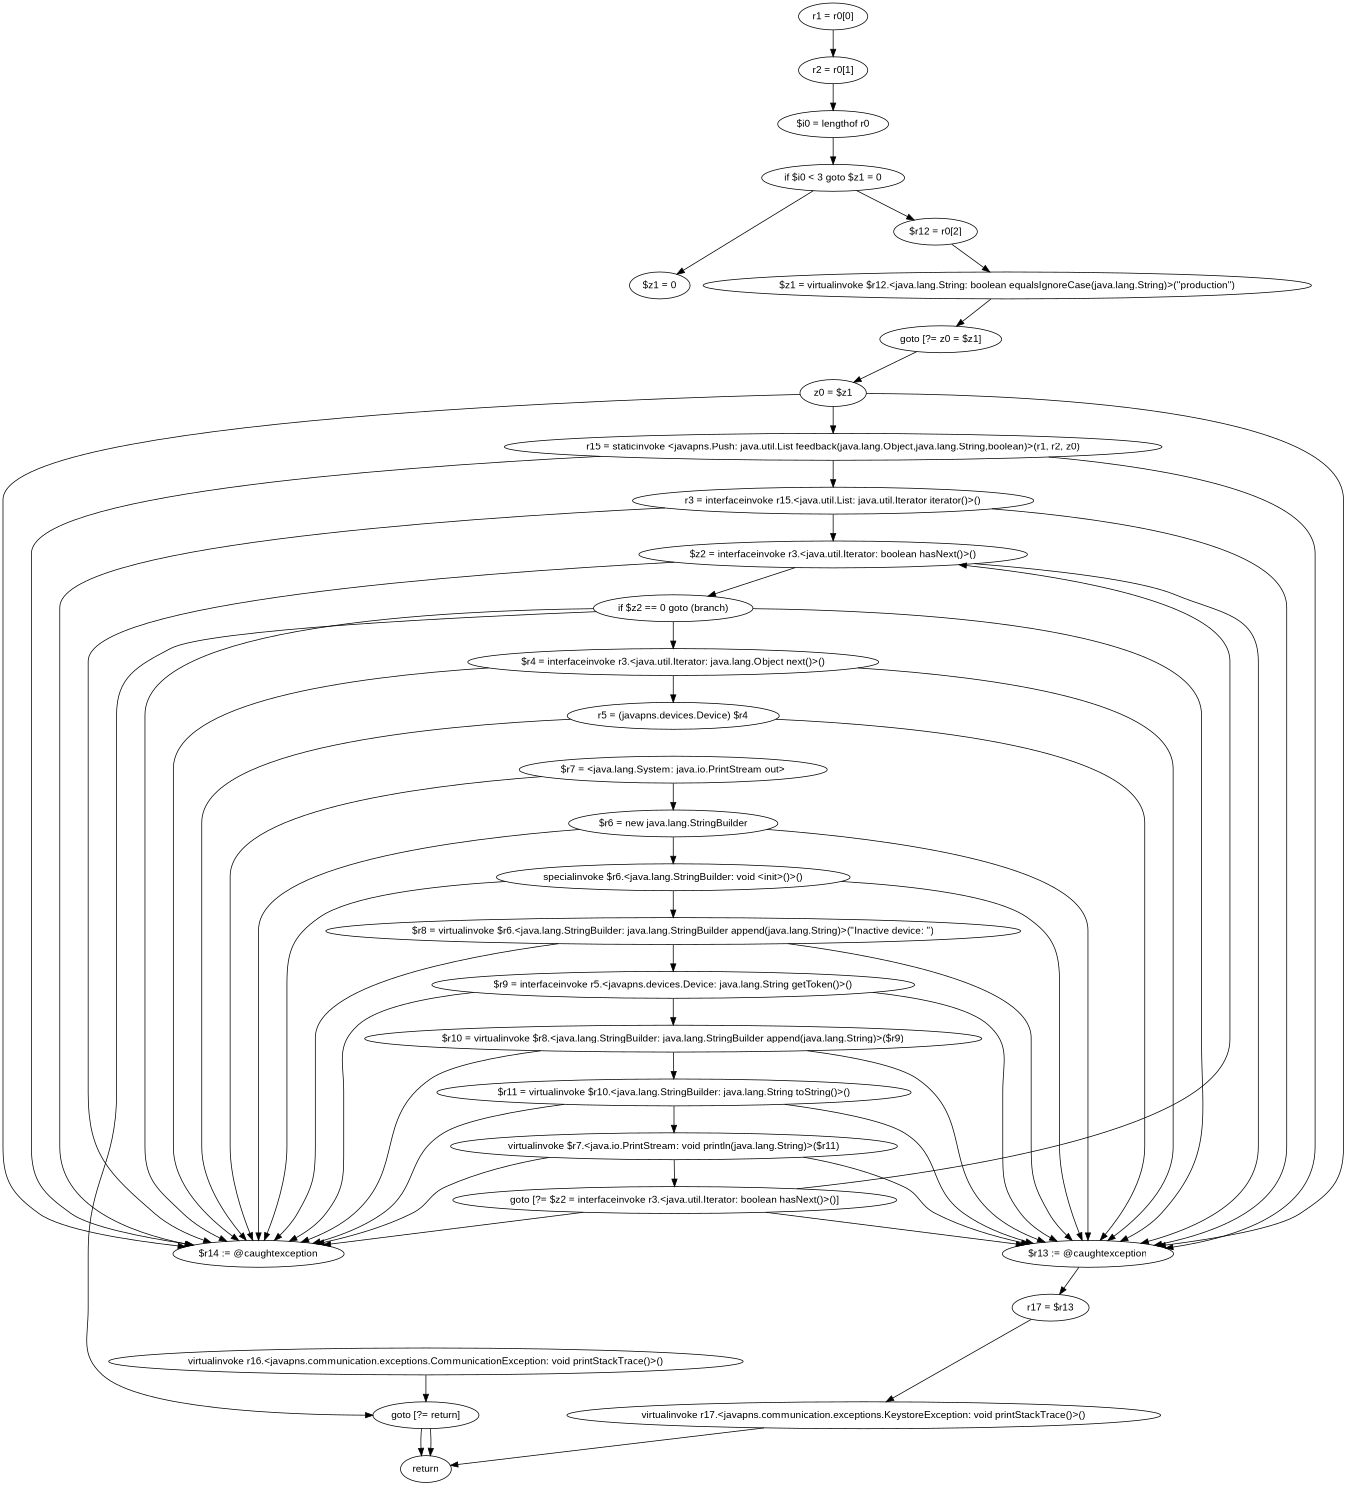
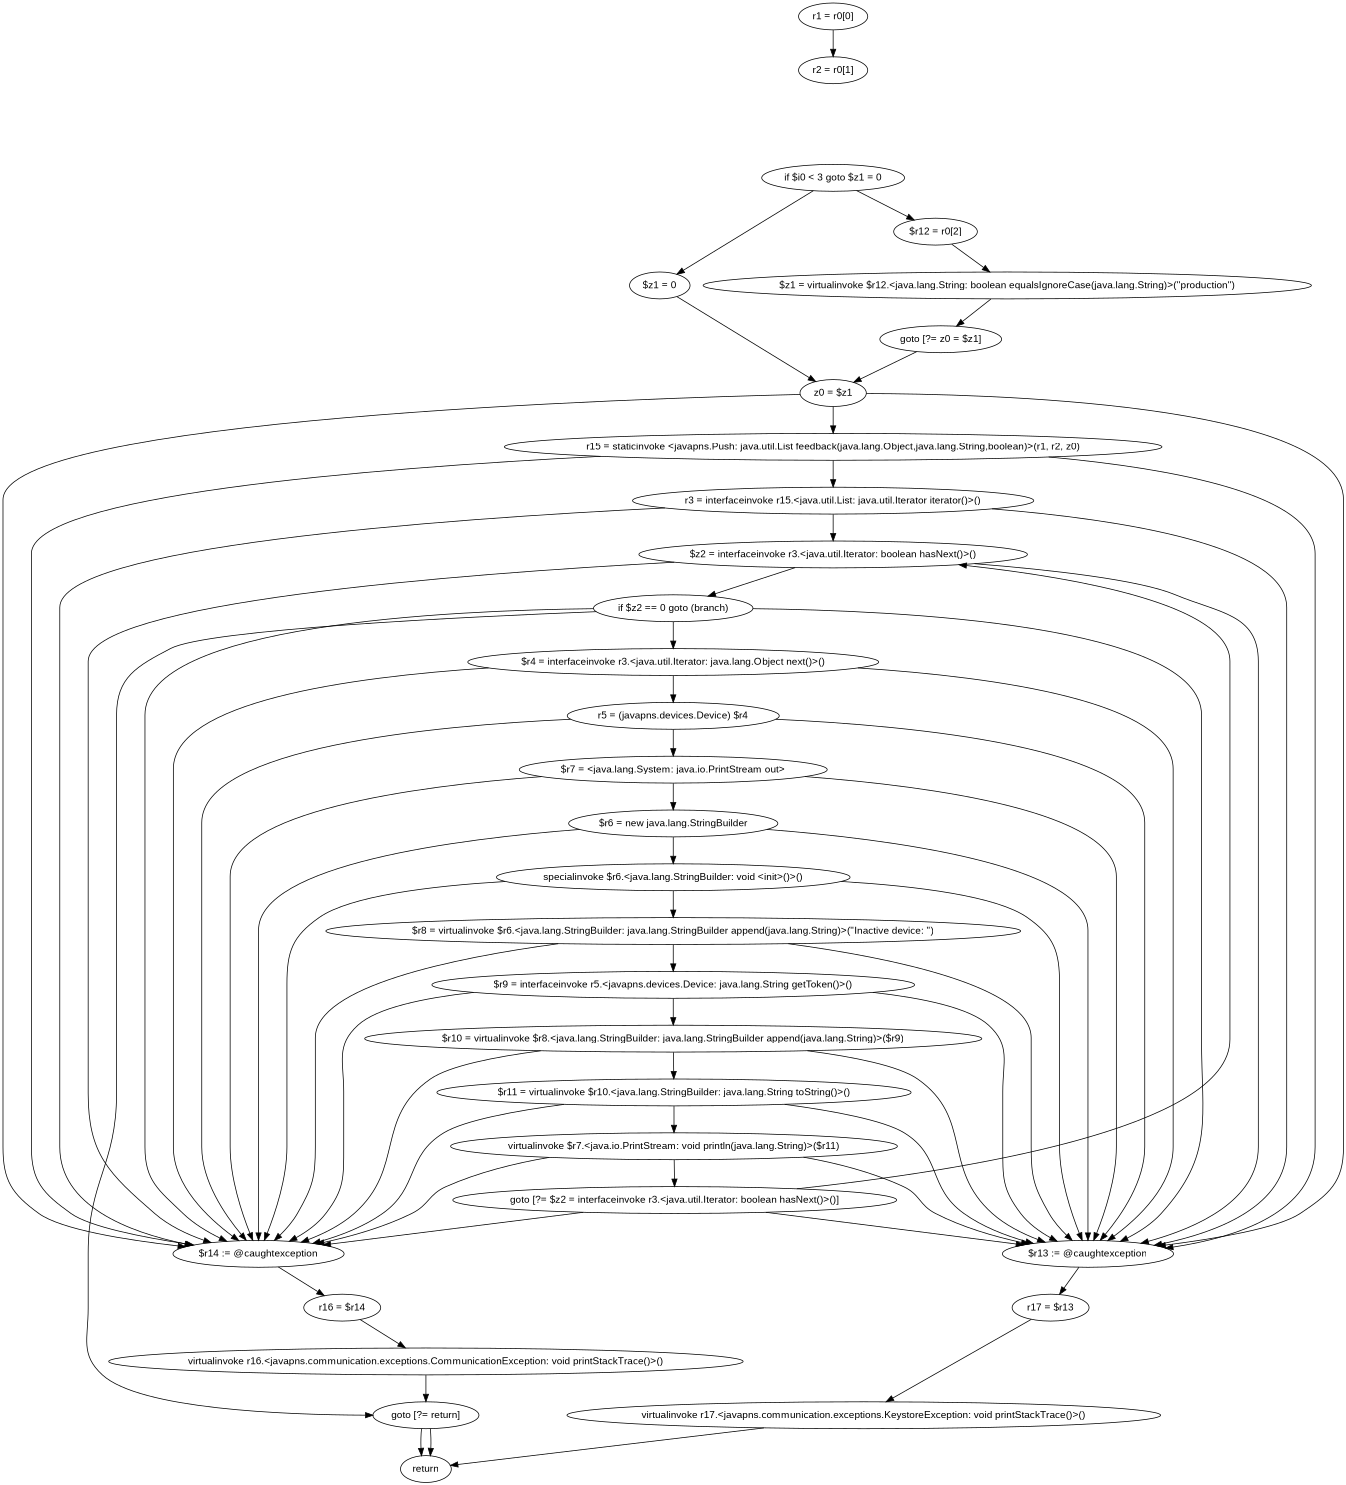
(833, 124) -> none
none -> (743, 337)
none -> (673, 739)
none -> (1116, 885)
none -> (342, 1308)
